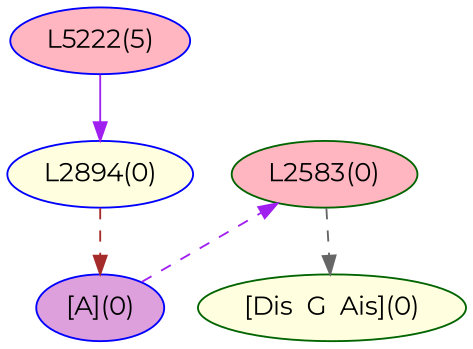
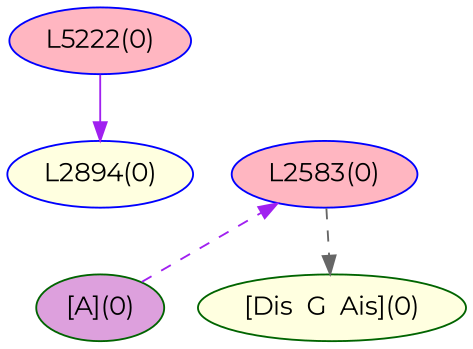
(100, 41) -> (100, 41)
(325, 174) -> (325, 174)
(100, 232) -> none
(100, 308) -> (100, 308)
